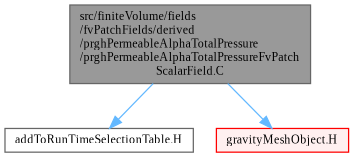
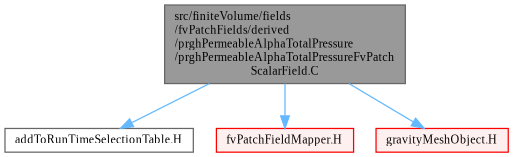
none -> (285, 140)
